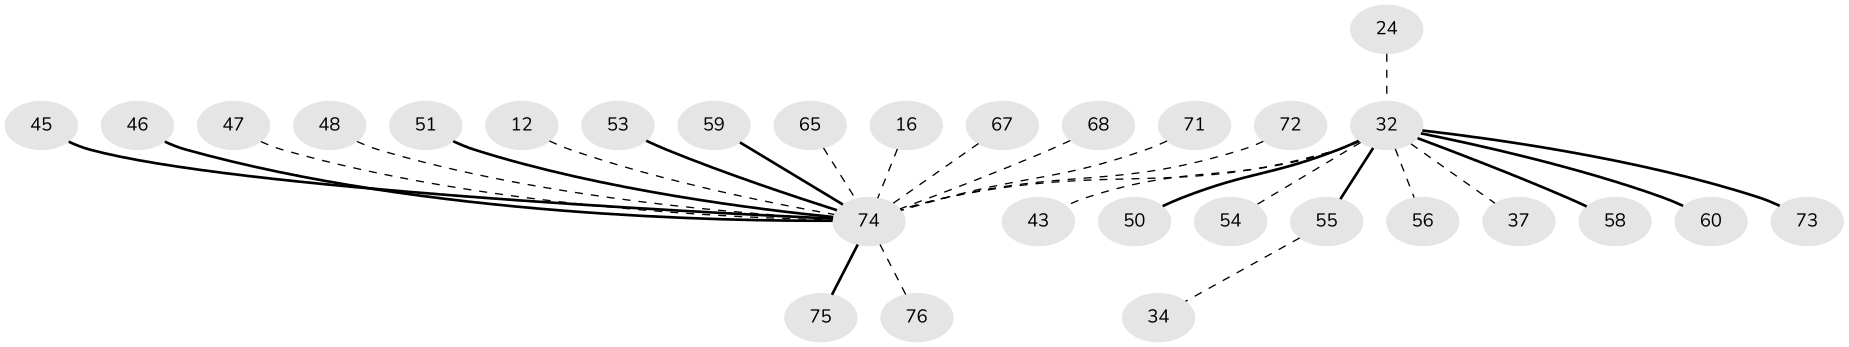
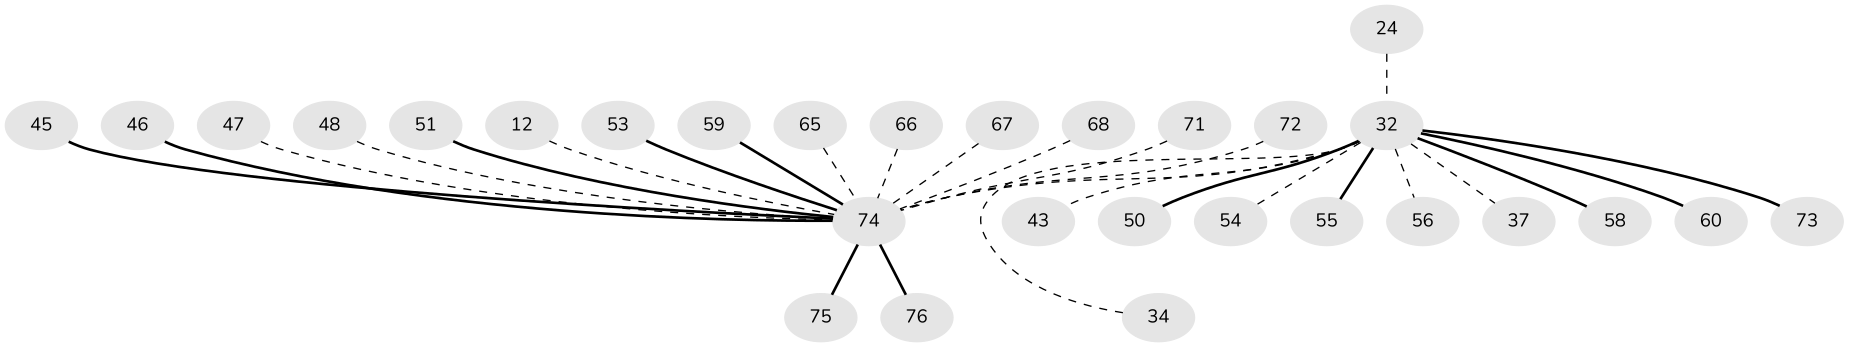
(906, 125) -> (906, 125)
(893, 270) -> (893, 270)
(1243, 270) -> (1142, 160)
